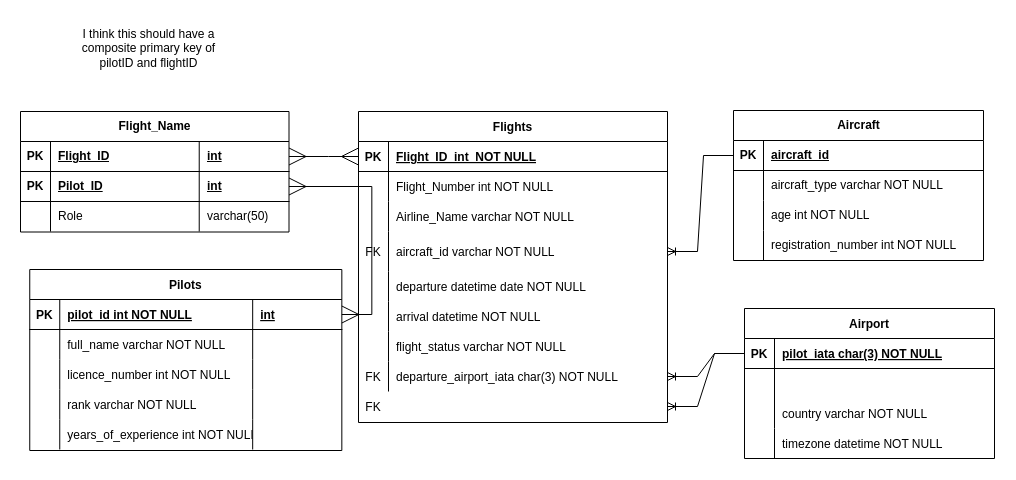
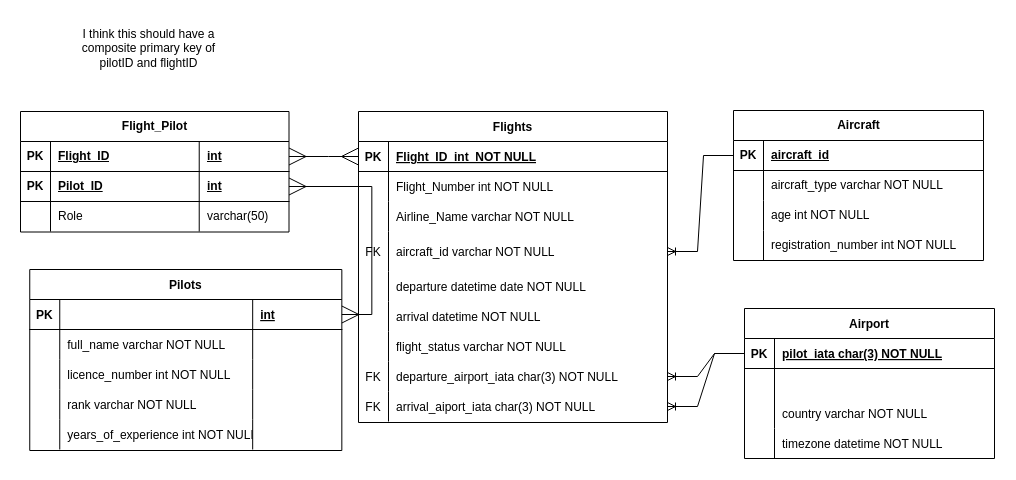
(155, 127) -> (155, 127)
(156, 315) -> none
none -> (528, 407)
